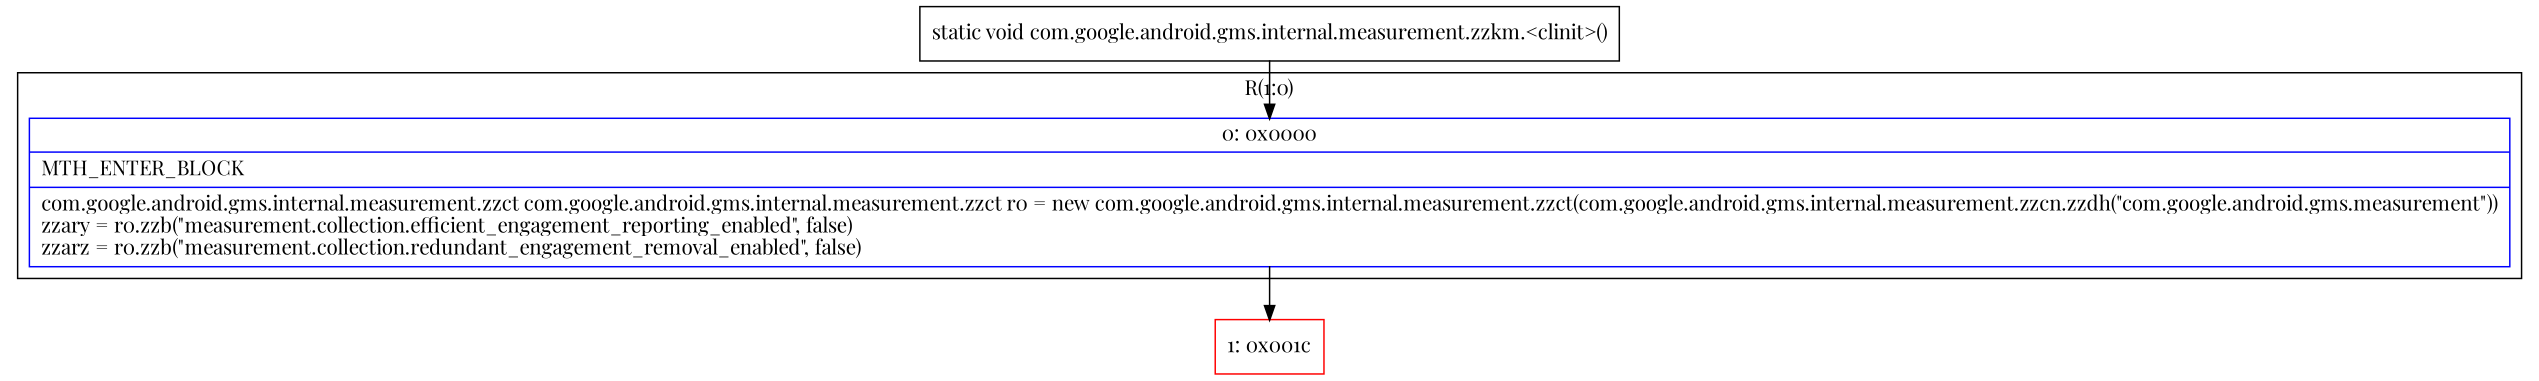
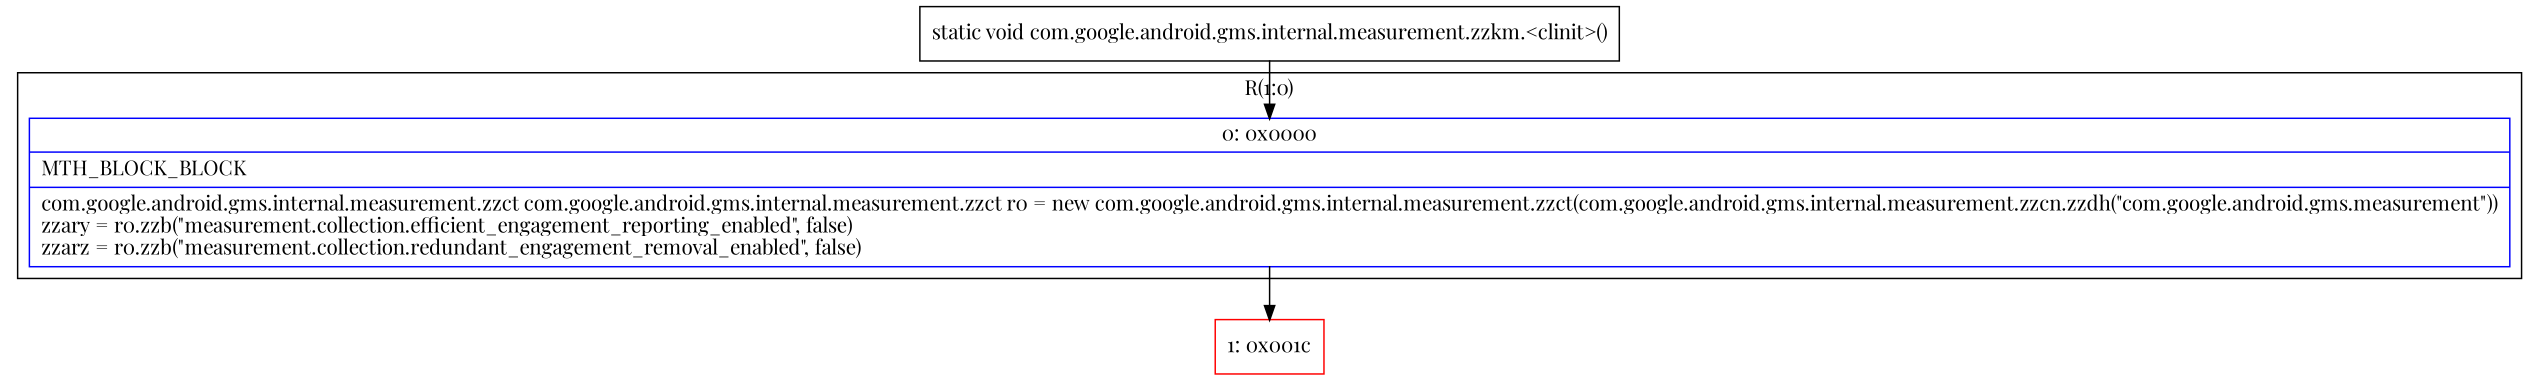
(143, 169) -> (144, 169)
